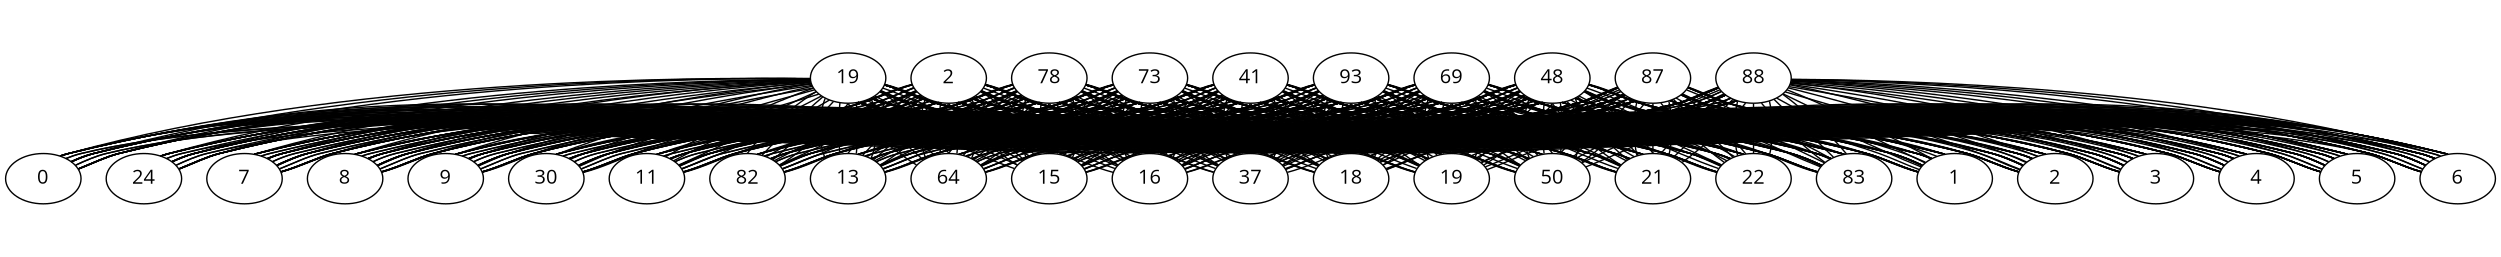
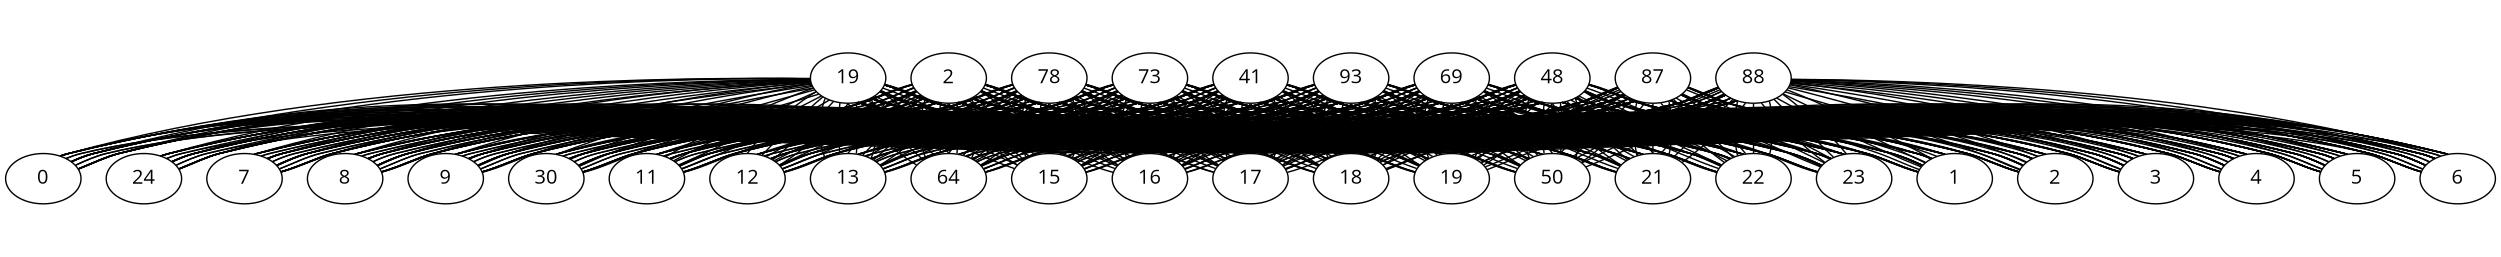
(748, 179) -> (748, 179)
(1251, 179) -> (1251, 179)
(1854, 179) -> (1854, 179)
